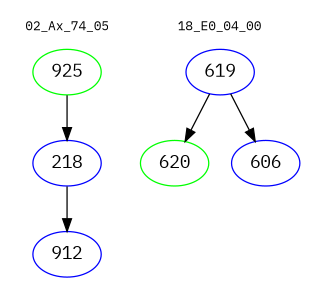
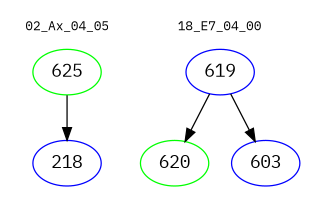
(68, 27) -> (68, 27)
(220, 27) -> (220, 27)
(67, 72) -> (67, 72)
(266, 163) -> (266, 163)
(67, 254) -> none
